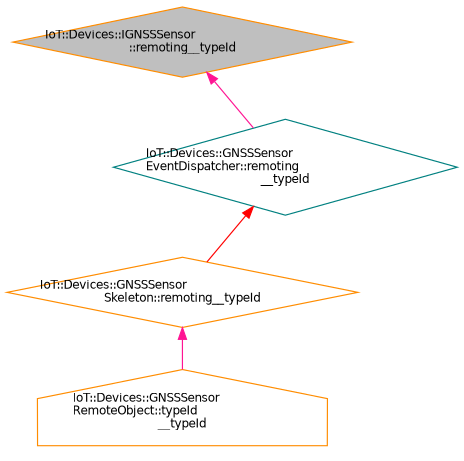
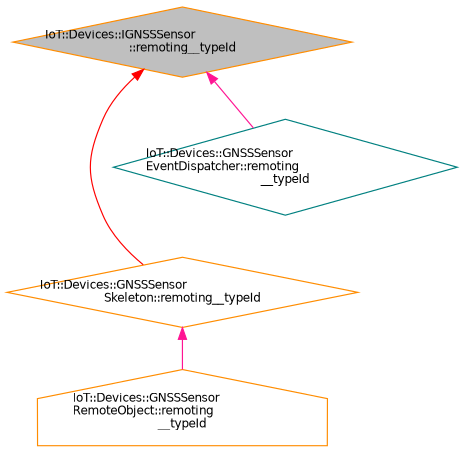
(226, 239) -> (91, 173)
(182, 412) -> (182, 412)
